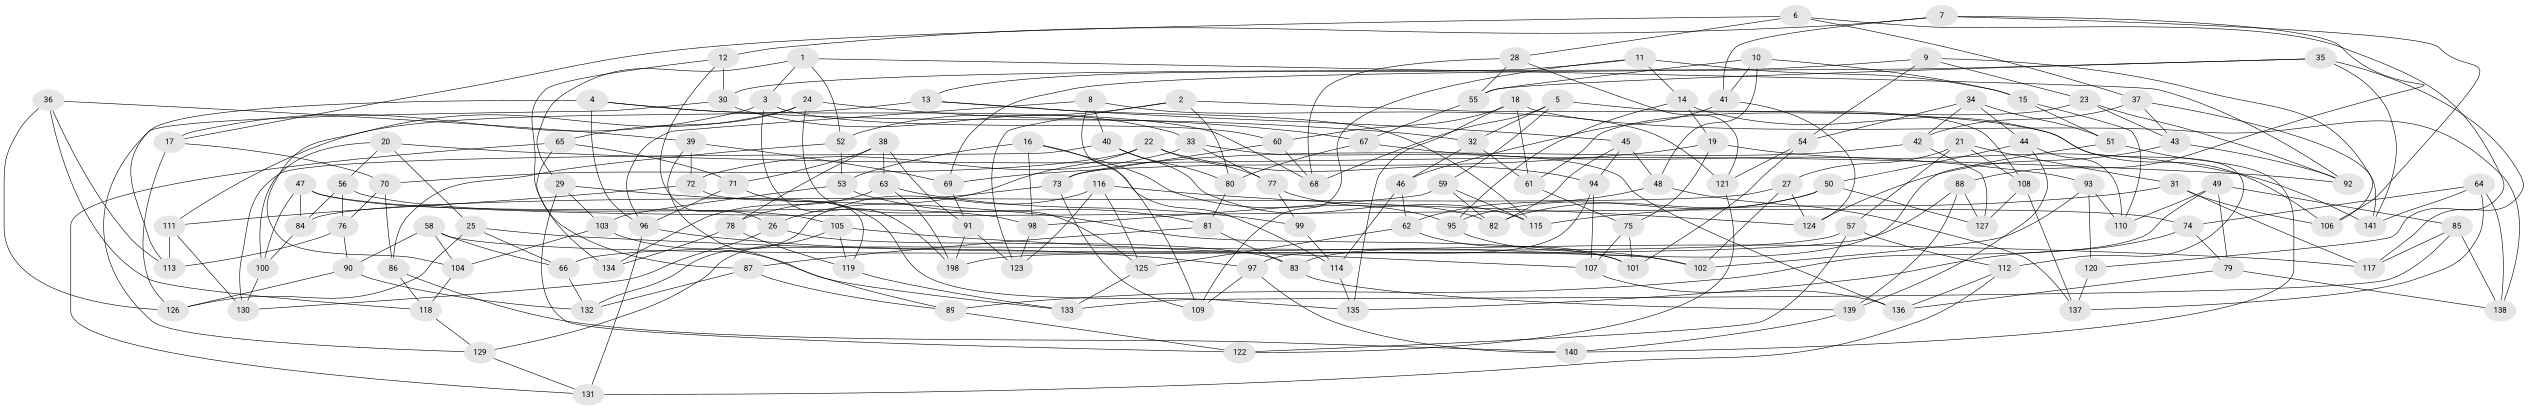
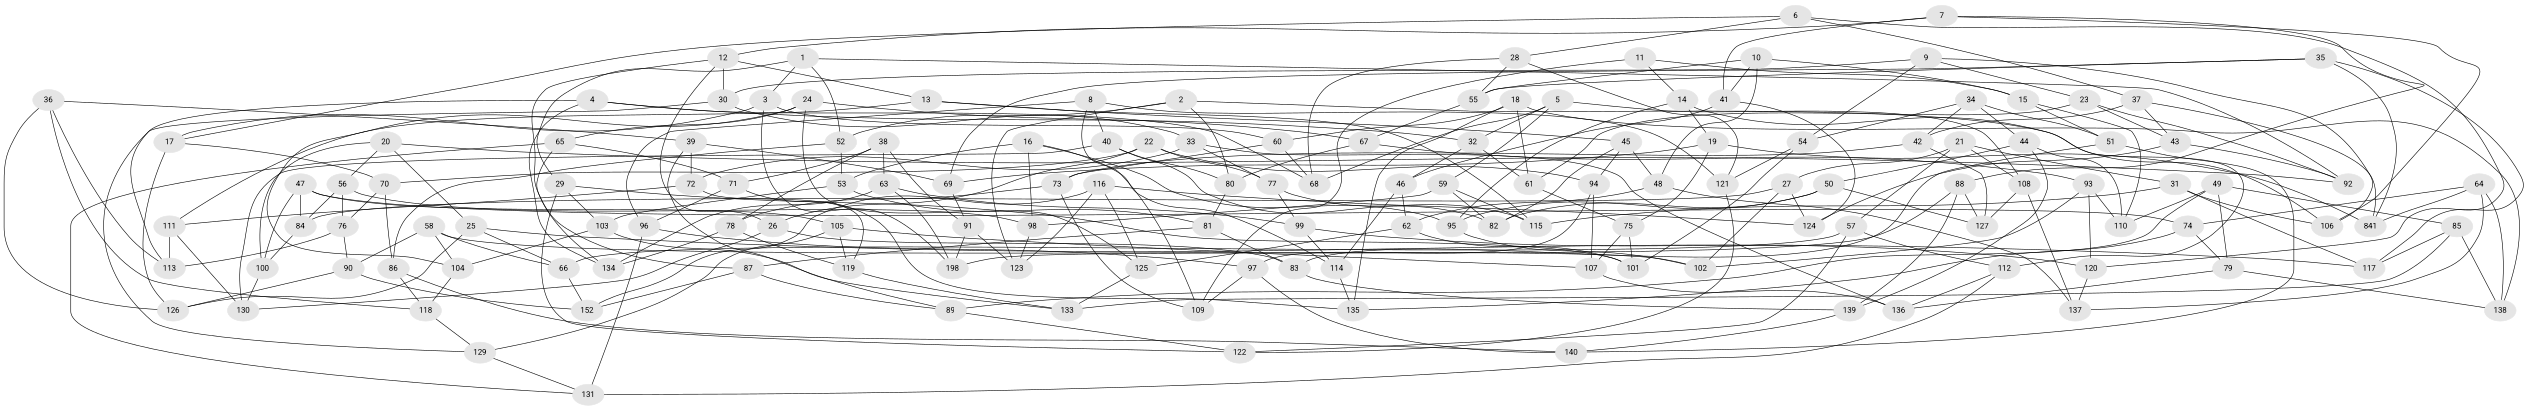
(1281, 72) -> (816, 77)
(599, 177) -> (534, 192)
(2370, 226) -> (2370, 226)
none -> (1696, 246)
(587, 311) -> (587, 311)
